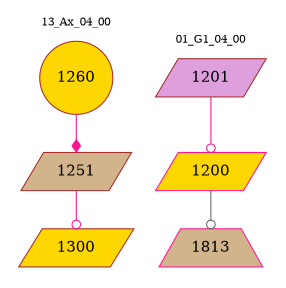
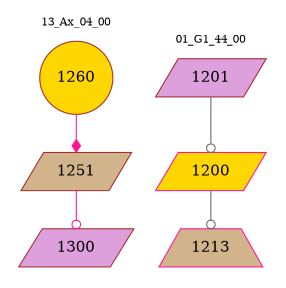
(211, 40) -> (211, 40)
(211, 120) -> (211, 120)
(76, 248) -> (76, 248)
(211, 248) -> (211, 248)
